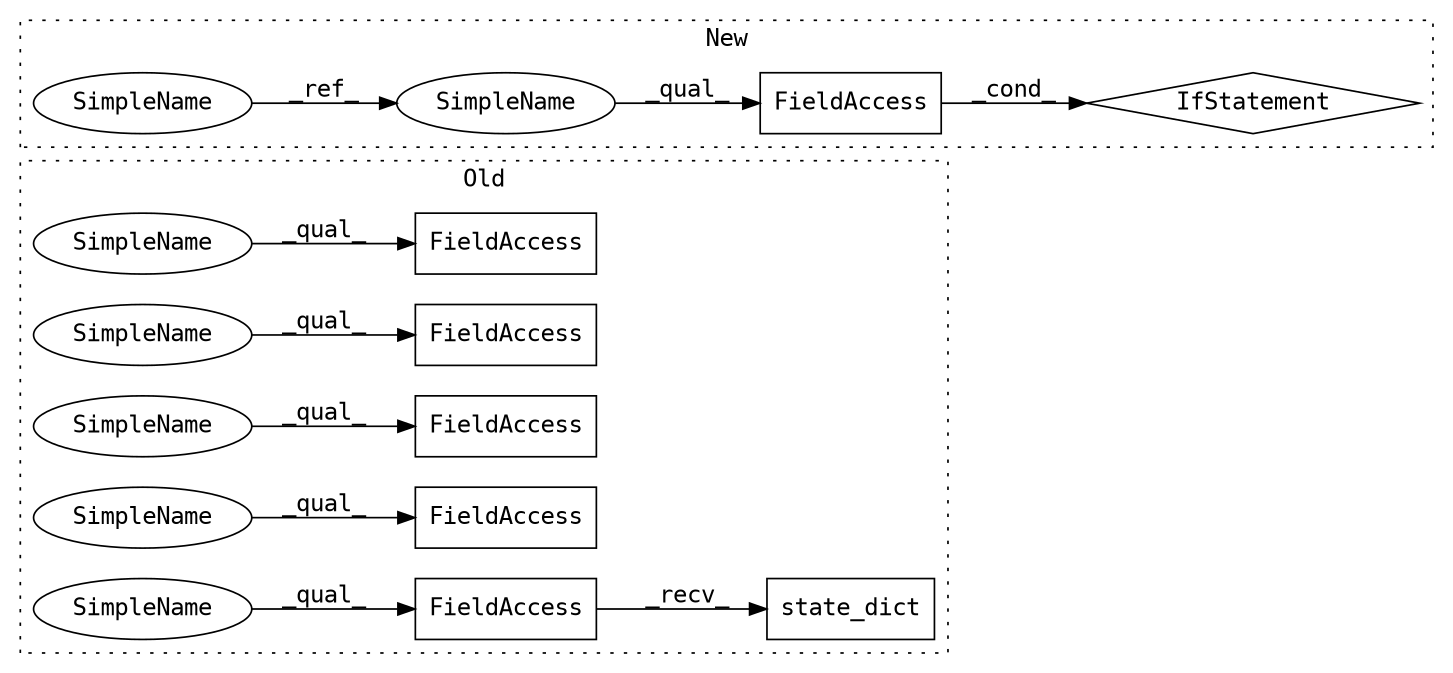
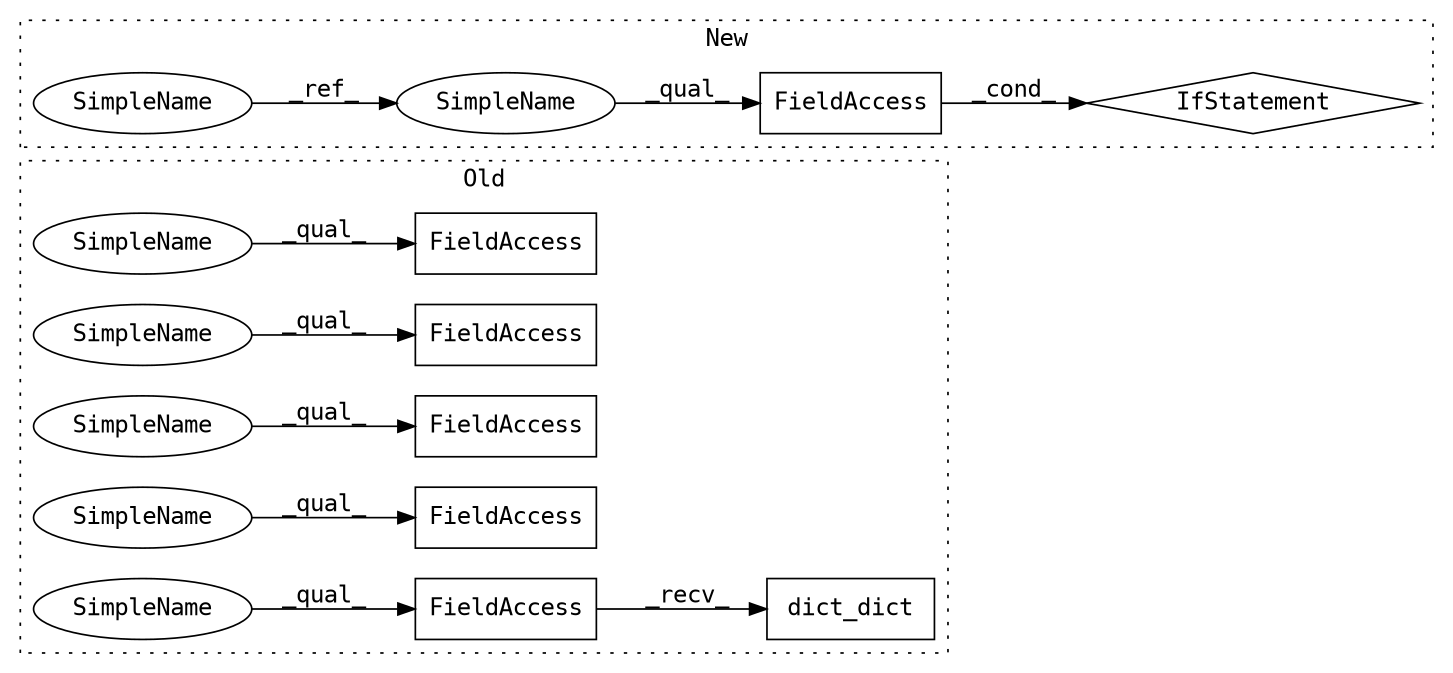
(851, 609) -> (851, 609)
